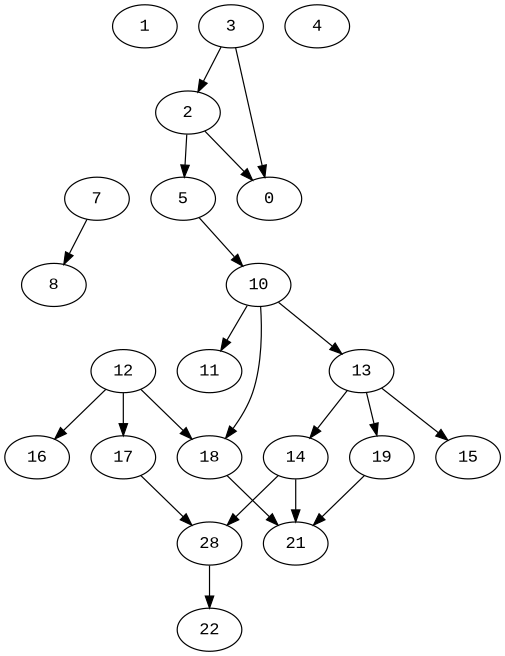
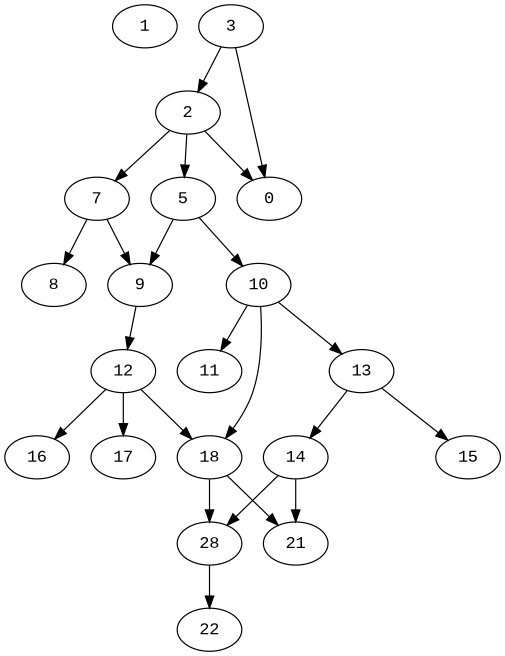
(317, 26) -> none
none -> (147, 151)
none -> (140, 285)
(382, 457) -> none
(162, 496) -> (210, 495)
